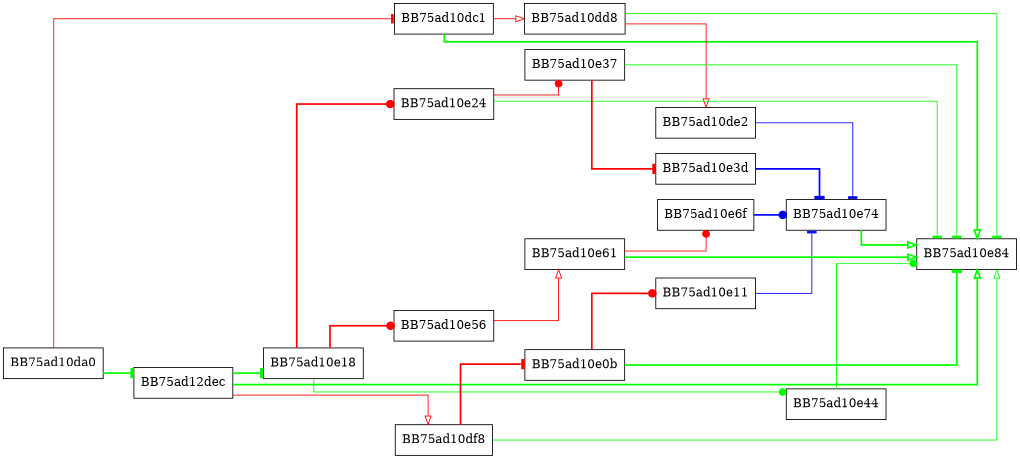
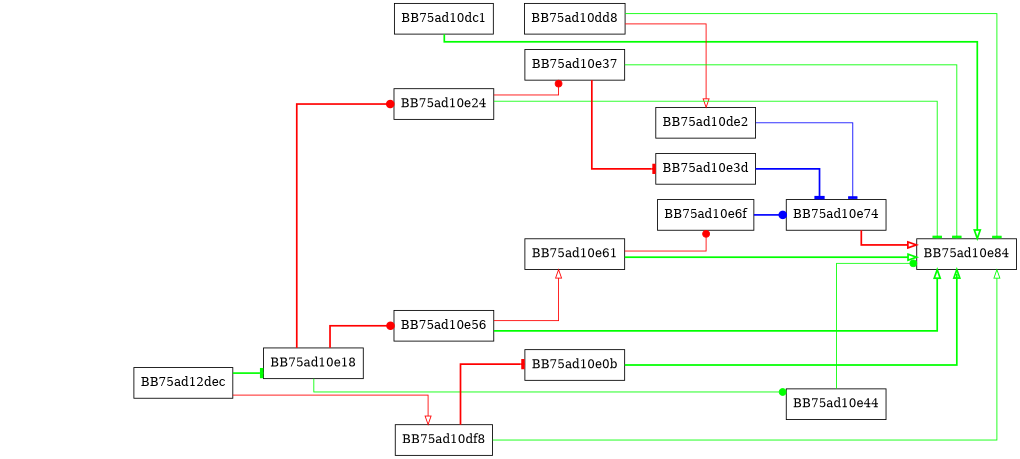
(505, 19) -> none
(877, 245) -> (877, 245)
(706, 293) -> none
(53, 363) -> none
(826, 365) -> (826, 365)
(658, 385) -> (742, 331)
